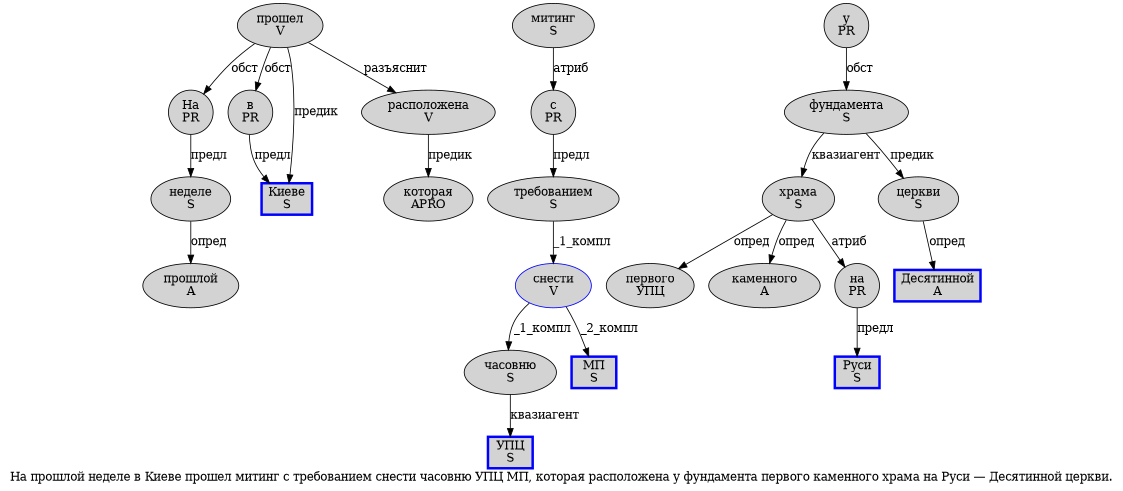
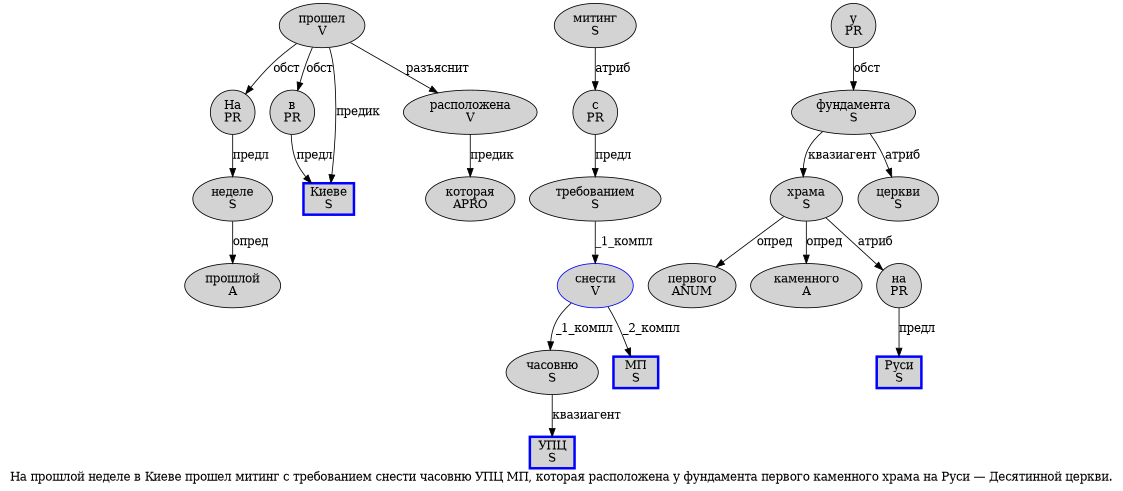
(912, 156) -> (903, 156)
(650, 286) -> (692, 286)
(937, 286) -> none
